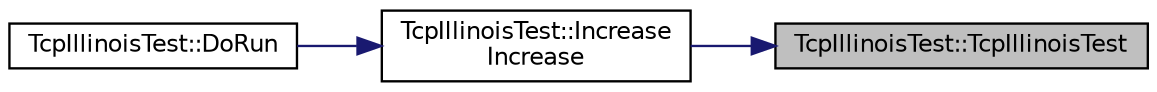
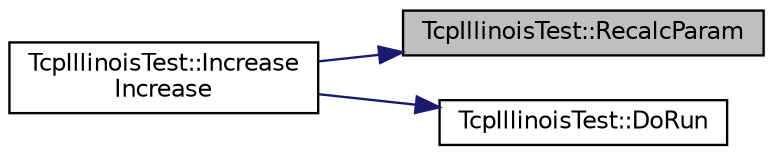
(327, 46) -> (367, 99)
(962, 46) -> (583, 33)
